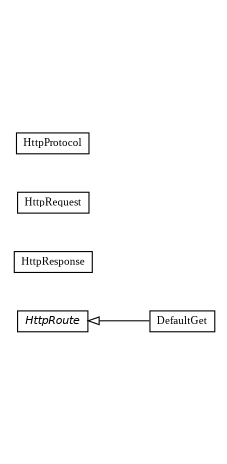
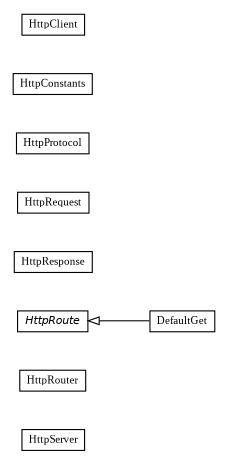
none -> (53, 24)
none -> (53, 83)
none -> (53, 380)
none -> (53, 439)
